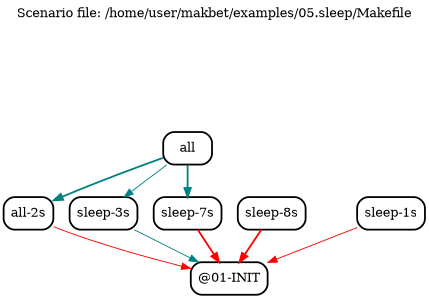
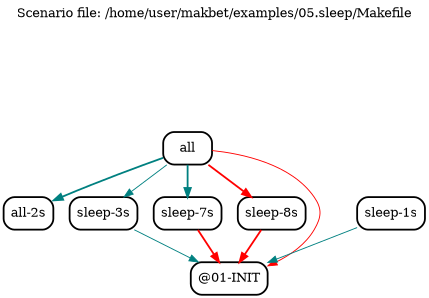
none -> (226, 178)
(317, 243) -> (317, 243)
(117, 248) -> (305, 186)
